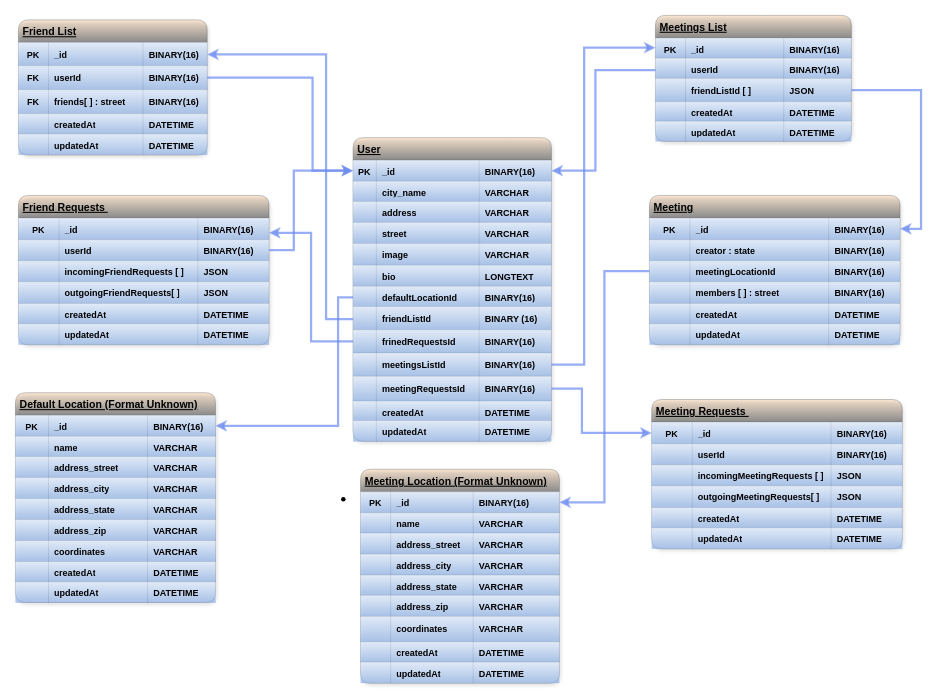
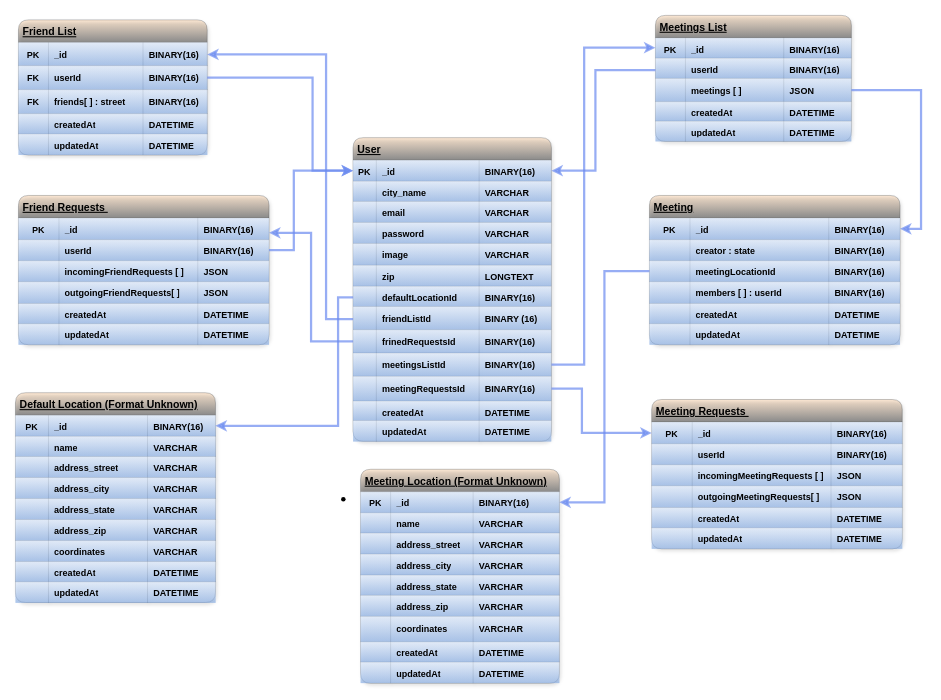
(727, 91) -> (718, 91)
(400, 213) -> (392, 213)
(397, 234) -> (402, 234)
(389, 276) -> (389, 276)
(740, 294) -> (740, 294)
